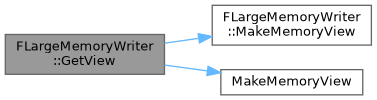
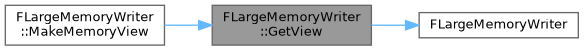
(182, 41) -> (181, 25)
(292, 82) -> (499, 25)
